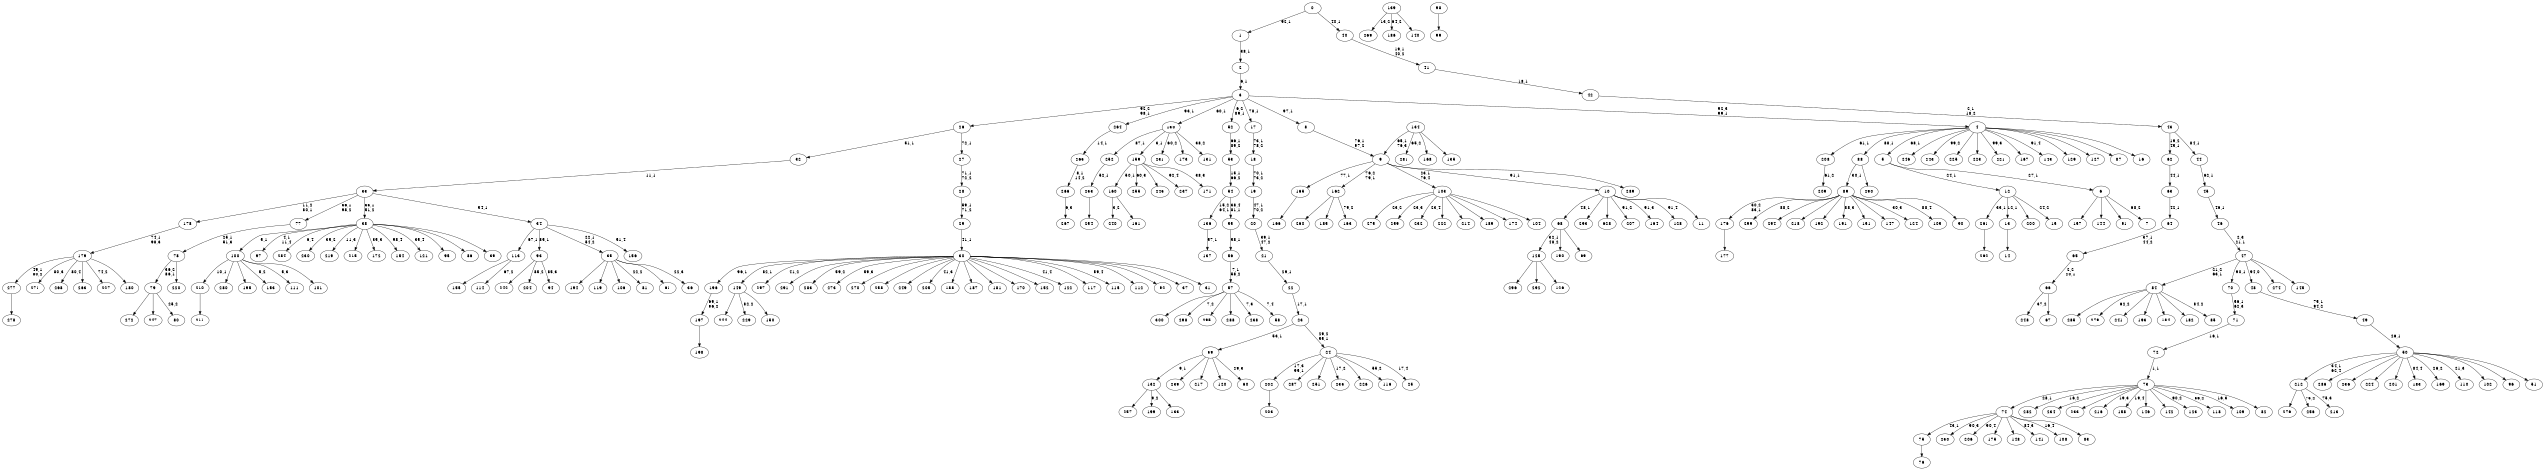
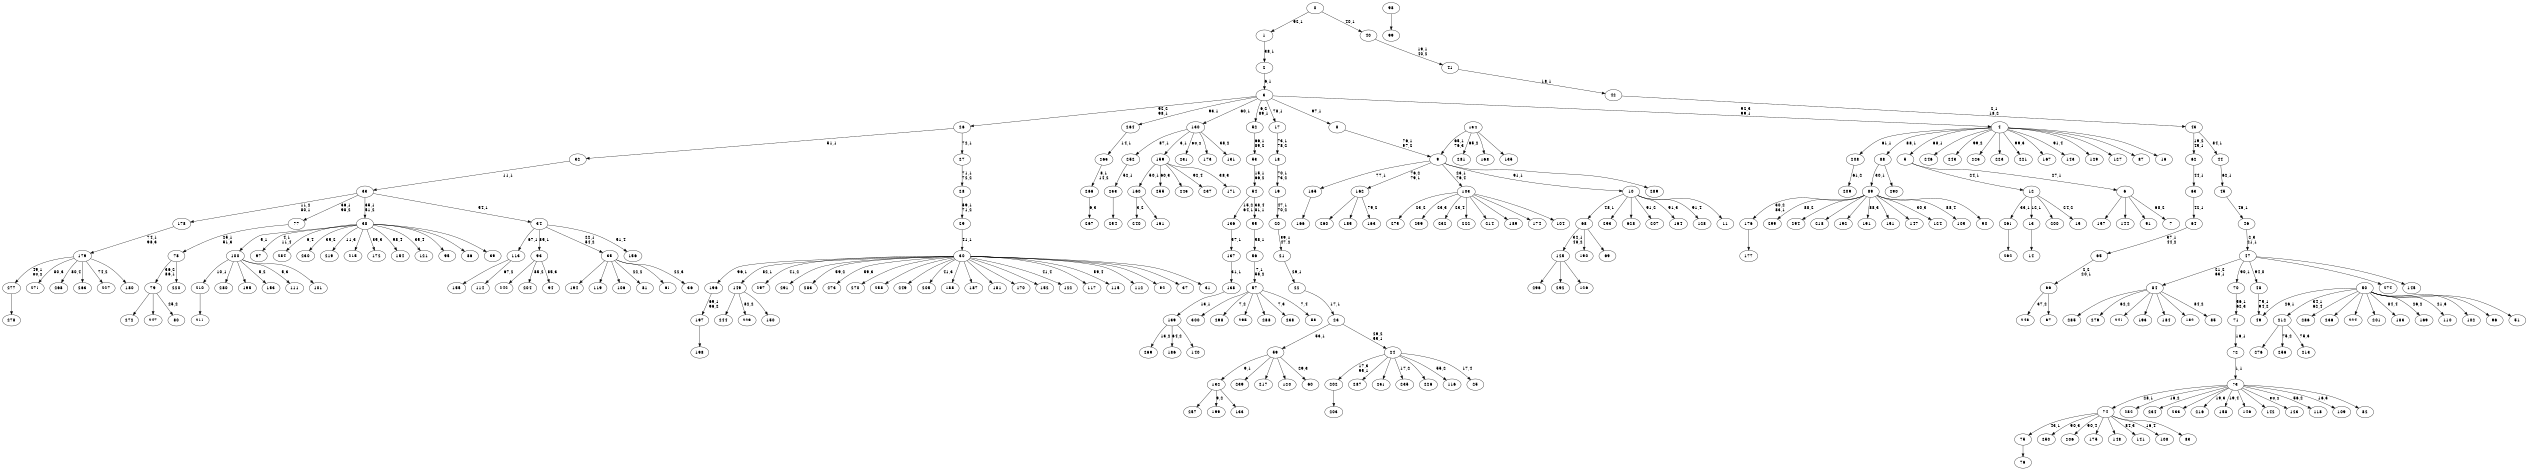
none -> (1231, 288)
(2384, 335) -> (2308, 292)
